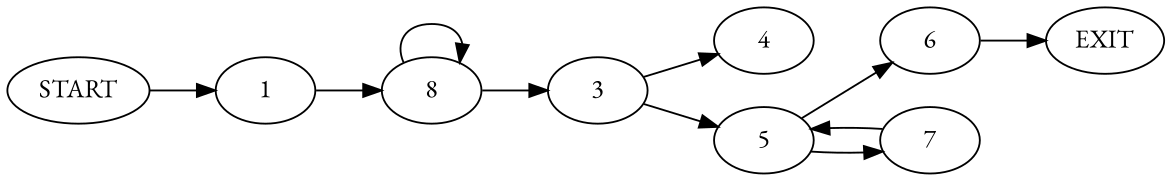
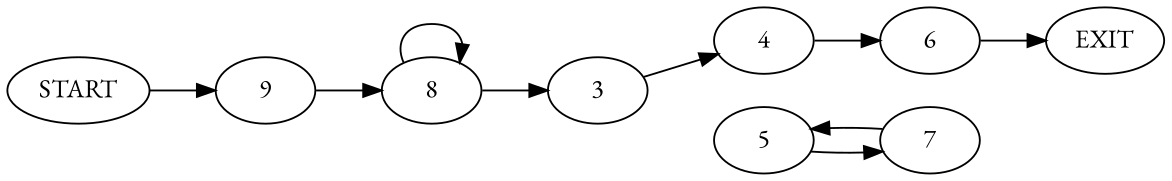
(266, 90) -> (266, 90)
(839, 95) -> (838, 41)
(672, 113) -> none
